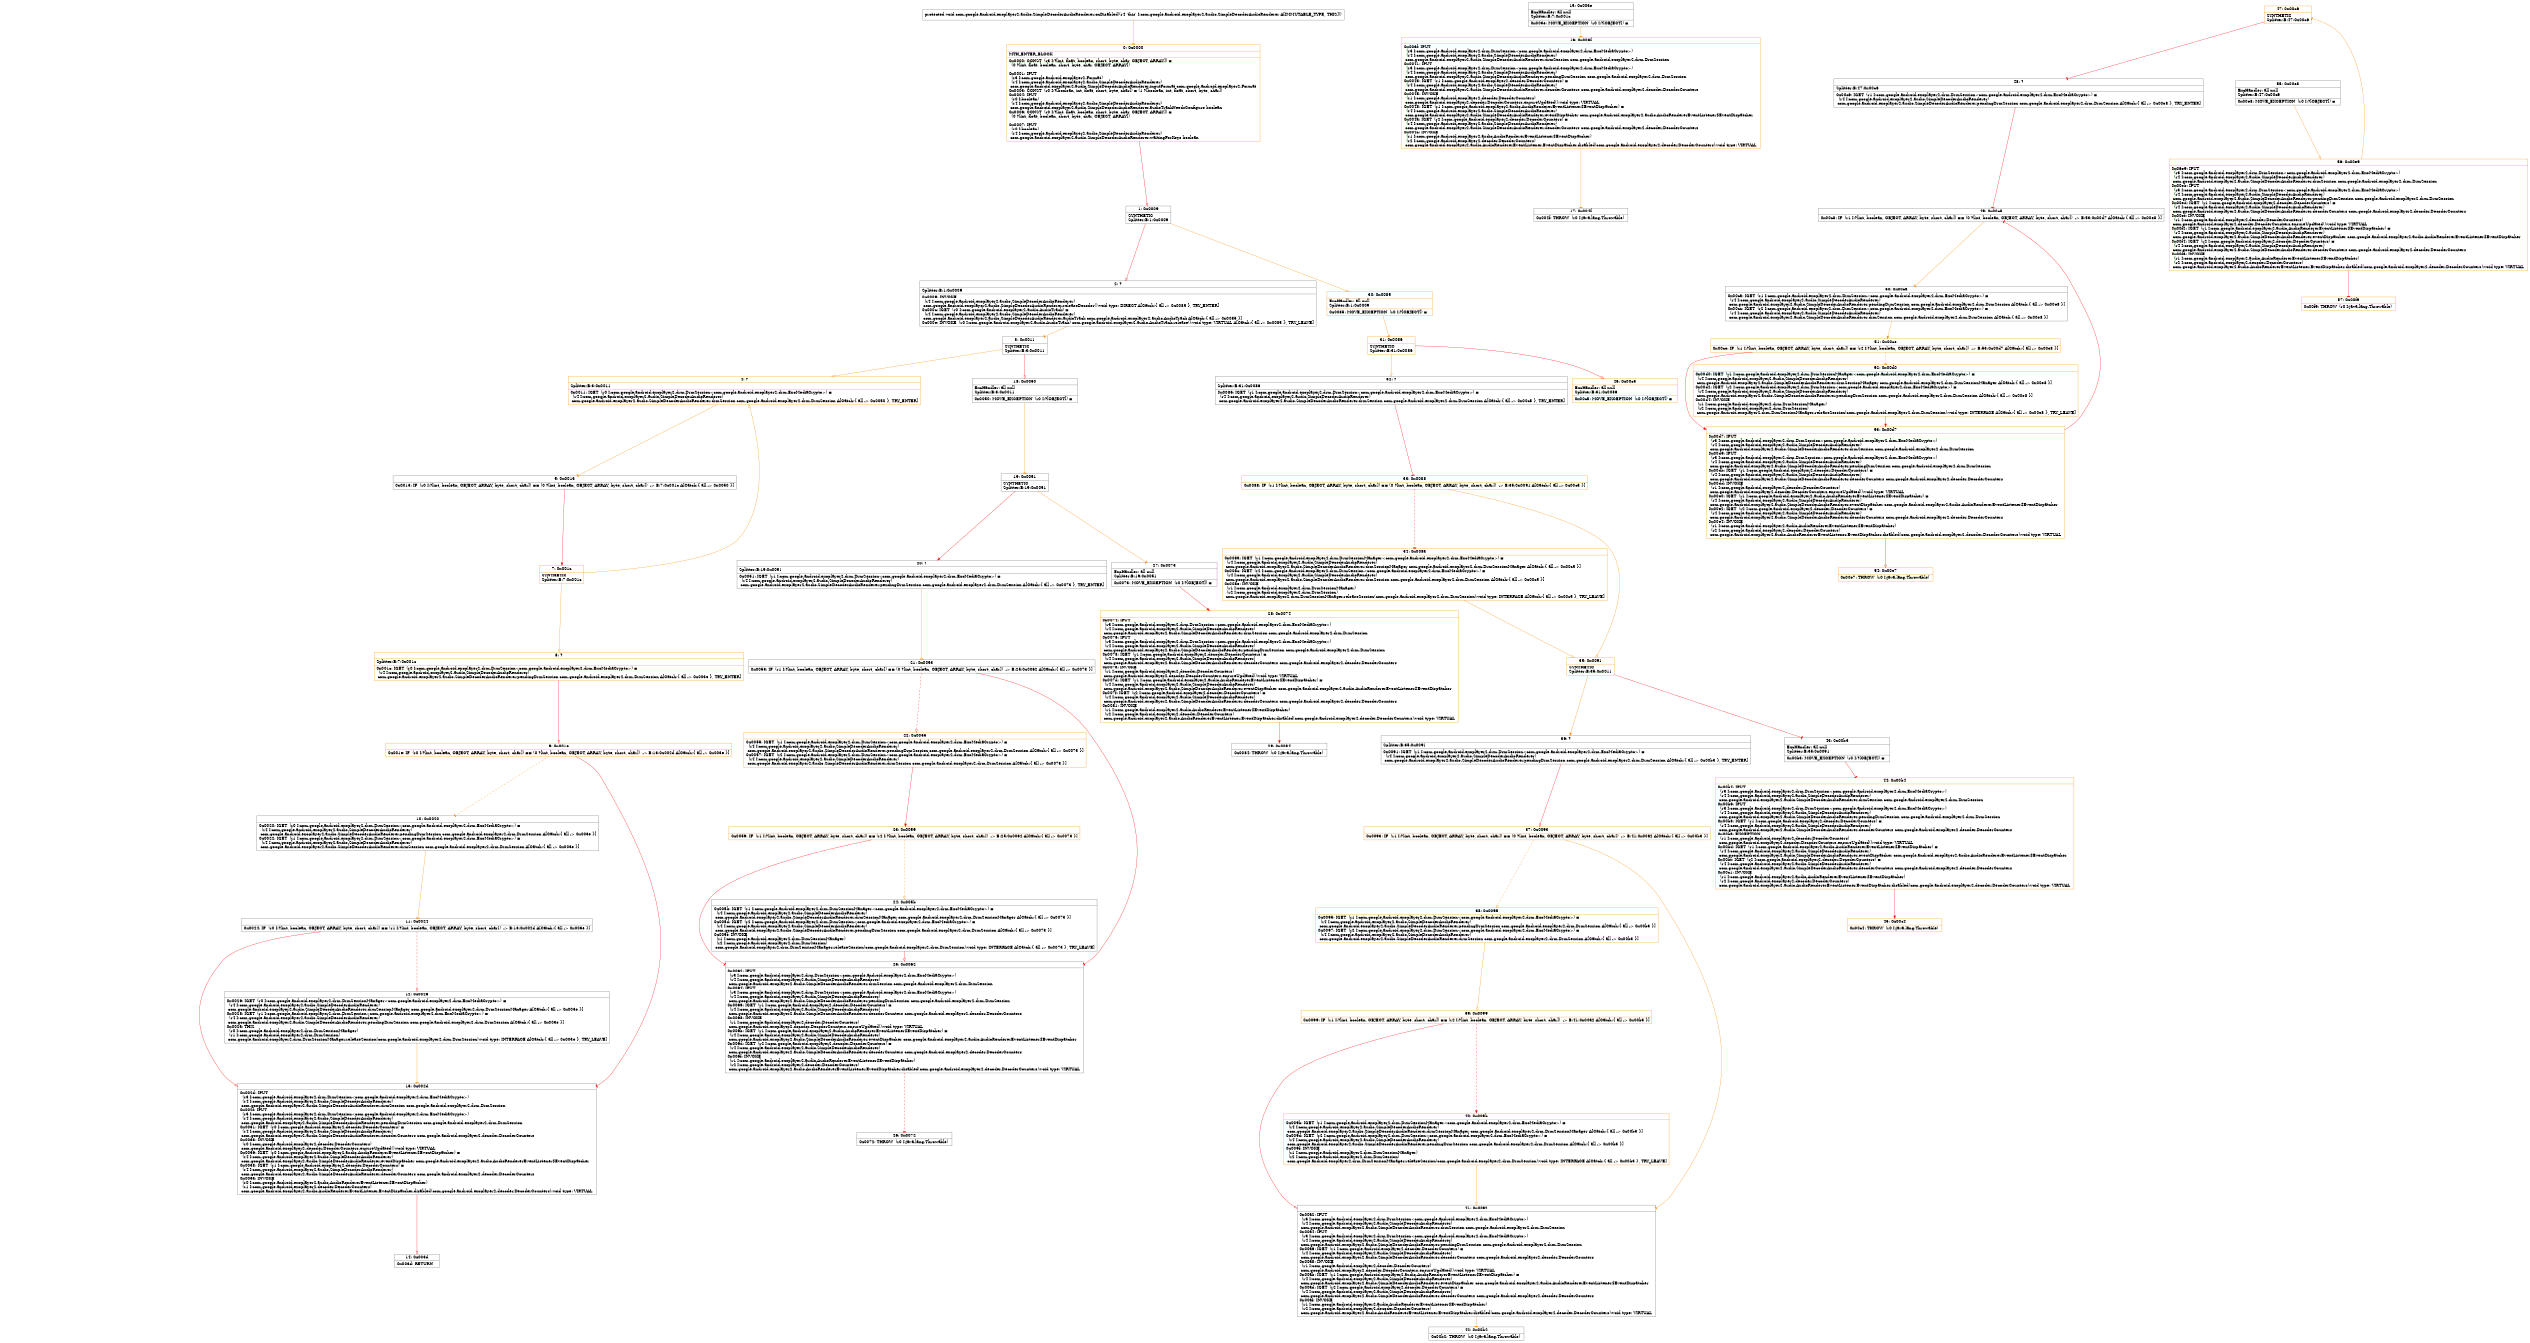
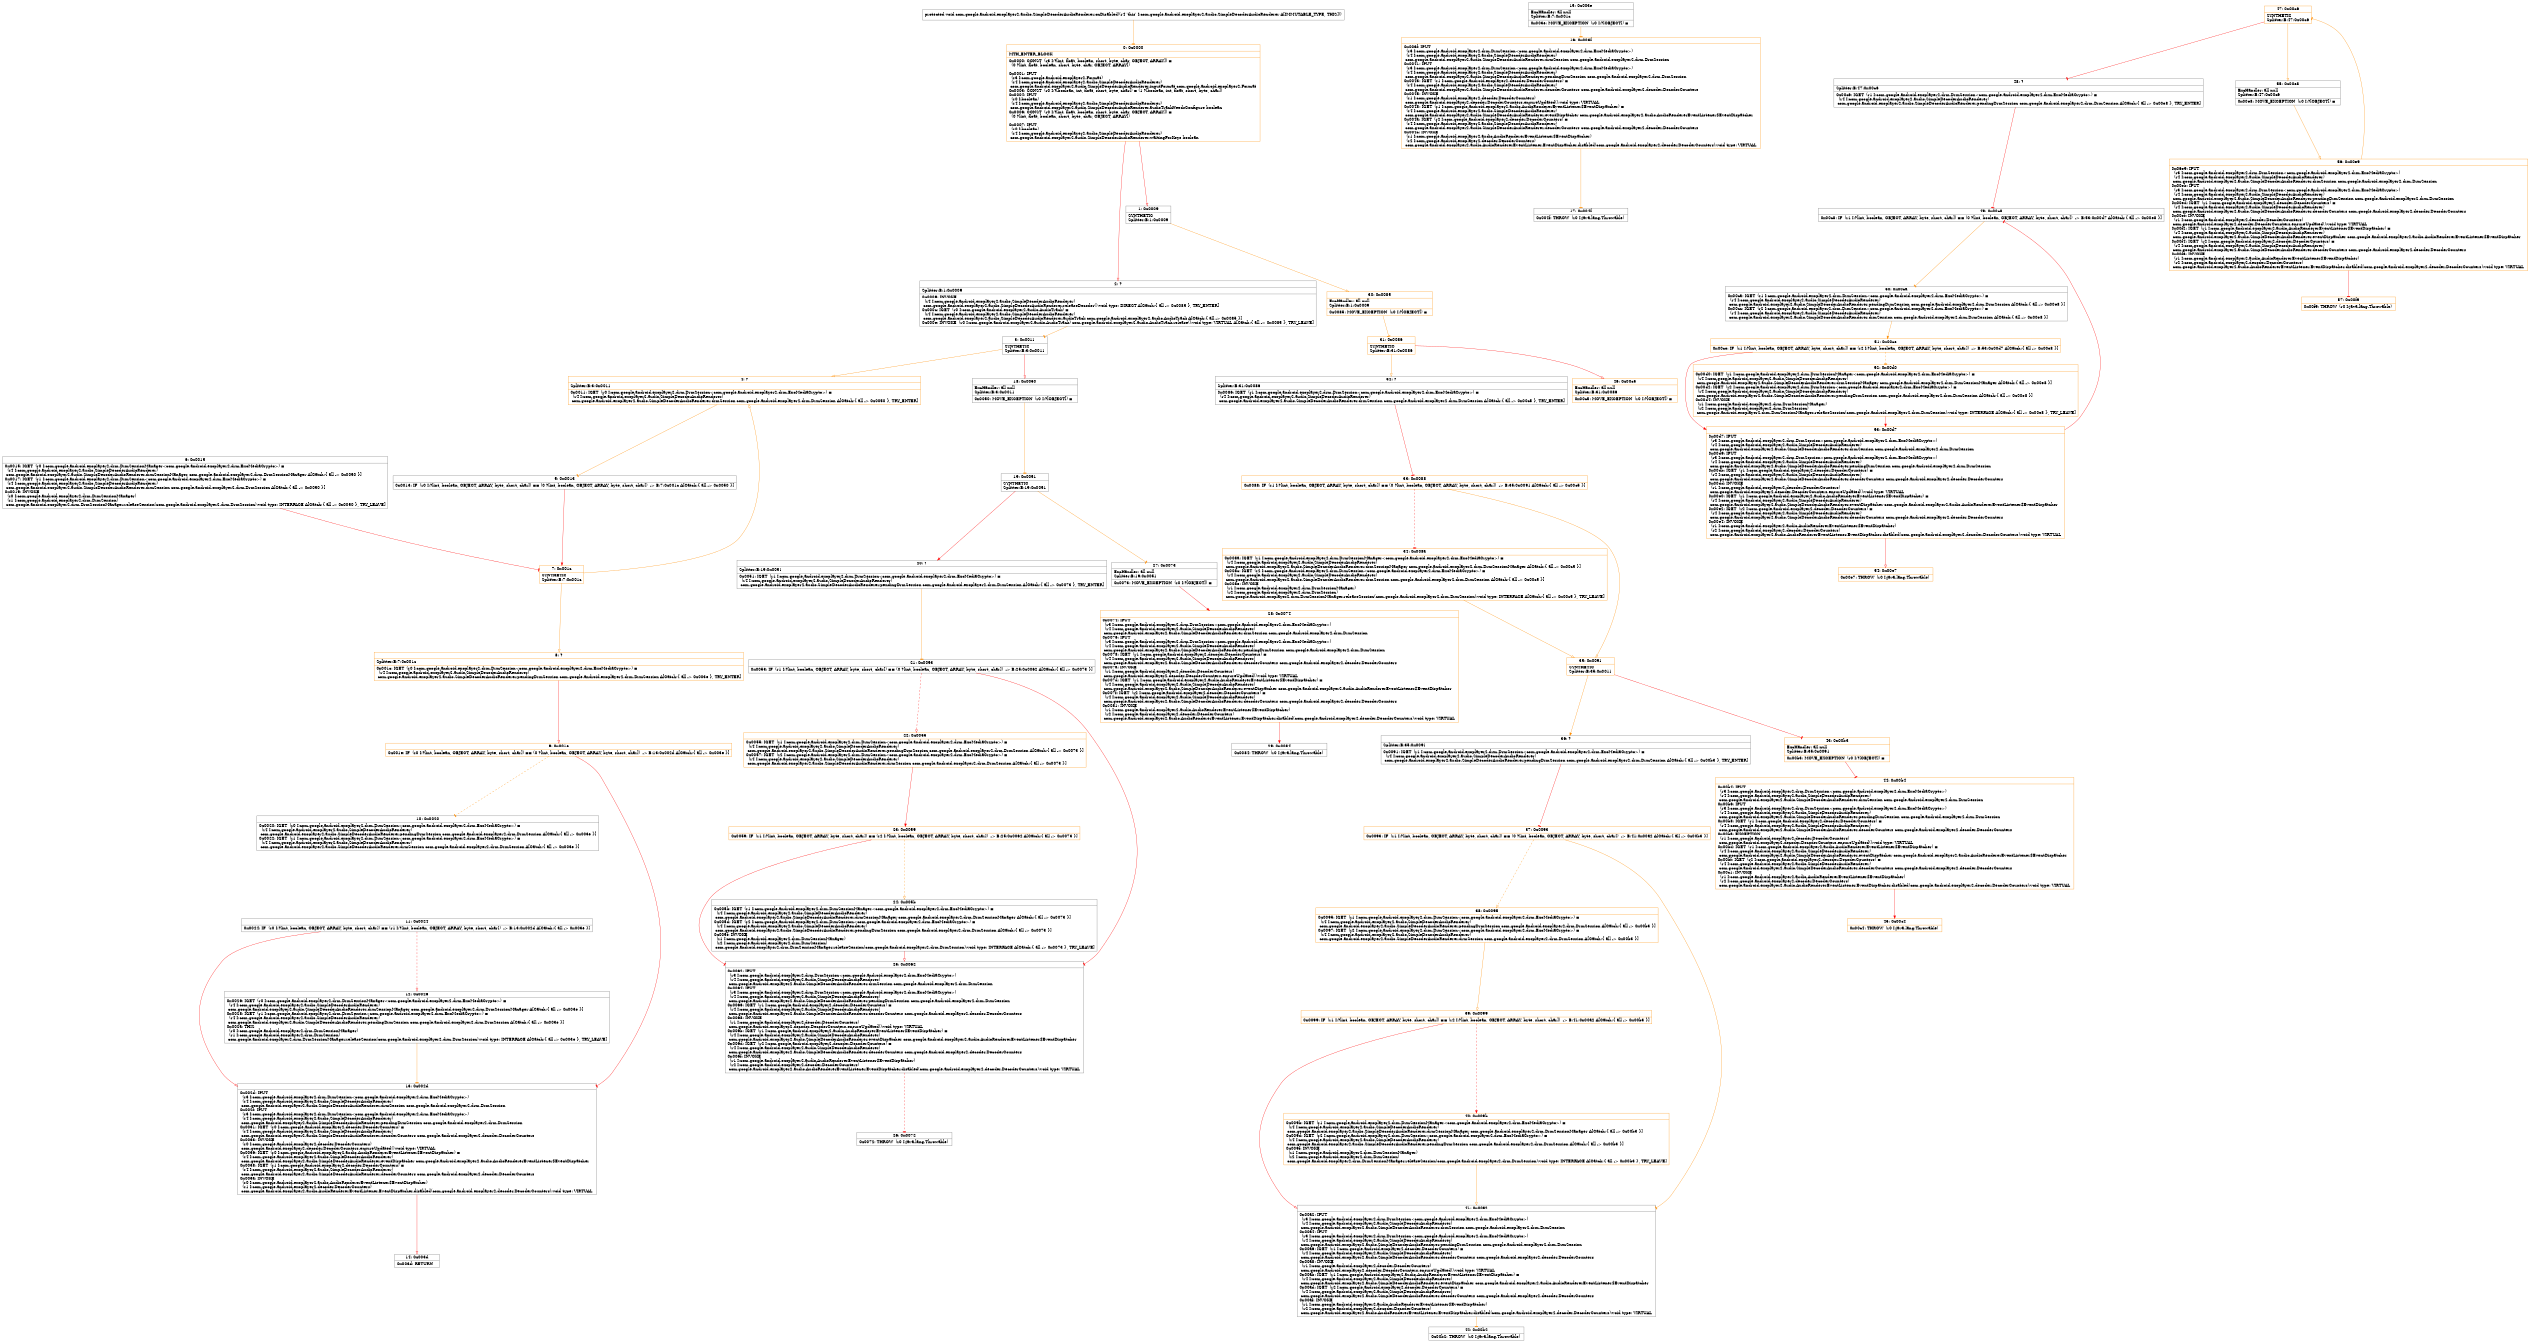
none -> (2288, 51)
(1136, 251) -> (1120, 210)
none -> (195, 482)
(1837, 750) -> (1837, 750)
(1551, 794) -> (1551, 794)
(422, 884) -> none
